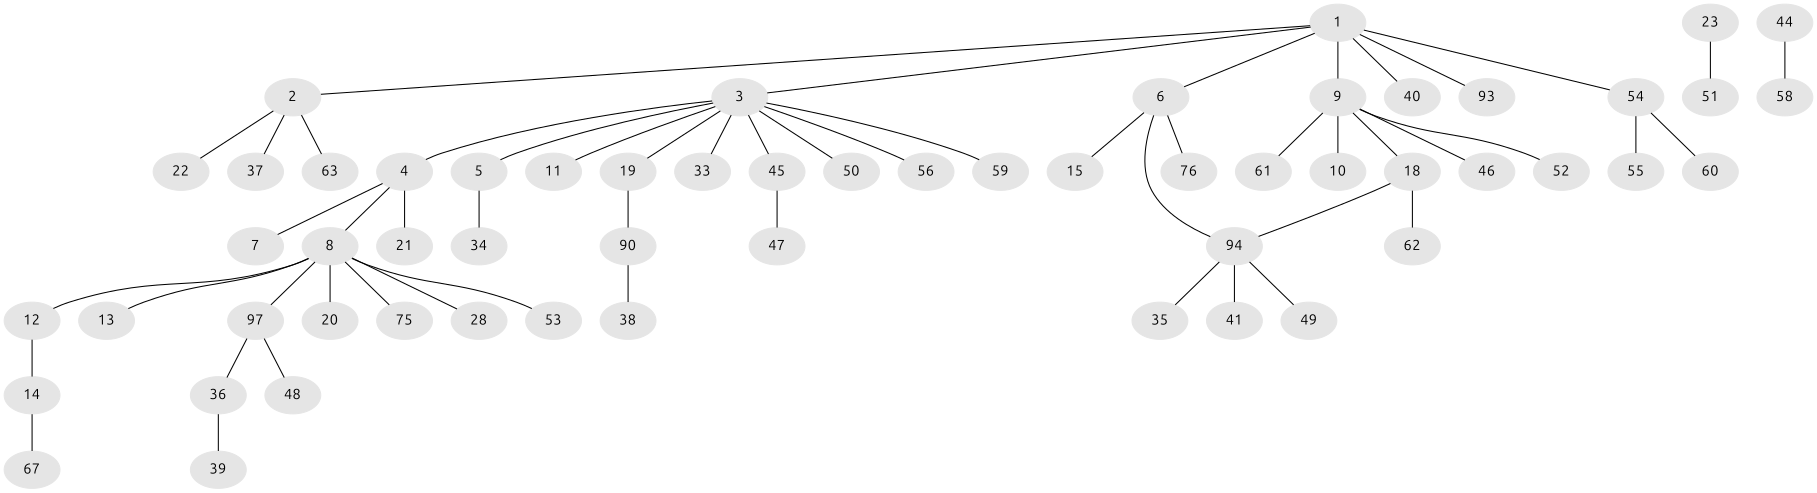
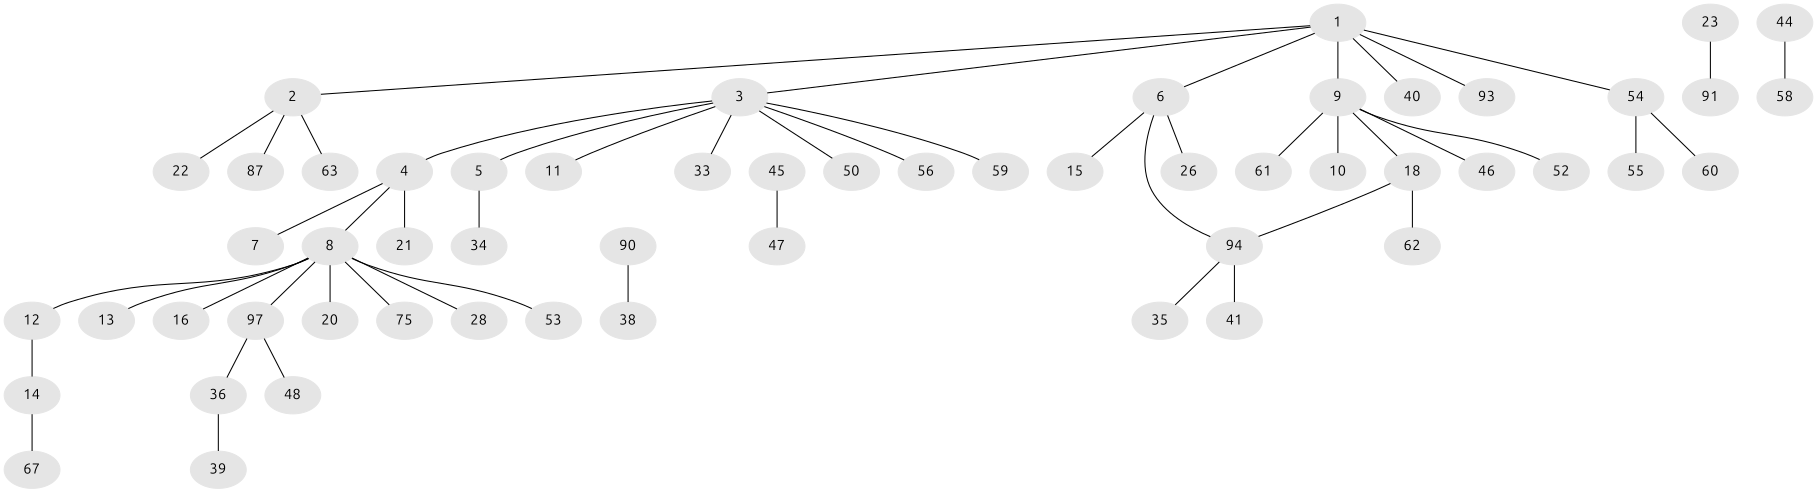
(1710, 97) -> (1710, 97)
(758, 135) -> none
(256, 172) -> (256, 172)
(628, 172) -> none
(1189, 172) -> (1189, 172)
none -> (181, 321)
(1309, 321) -> none
